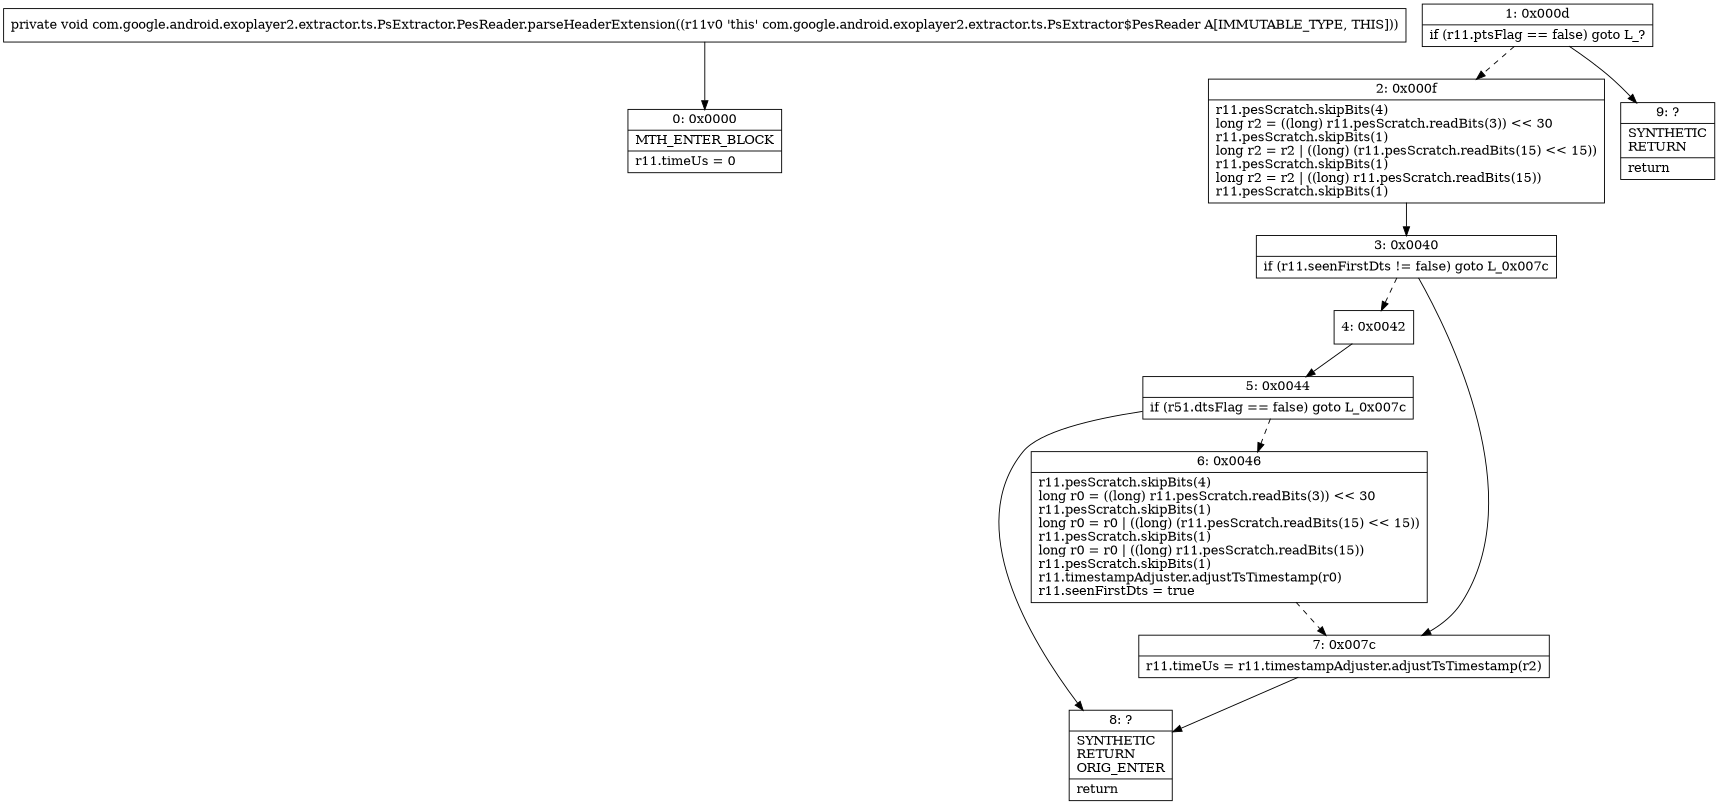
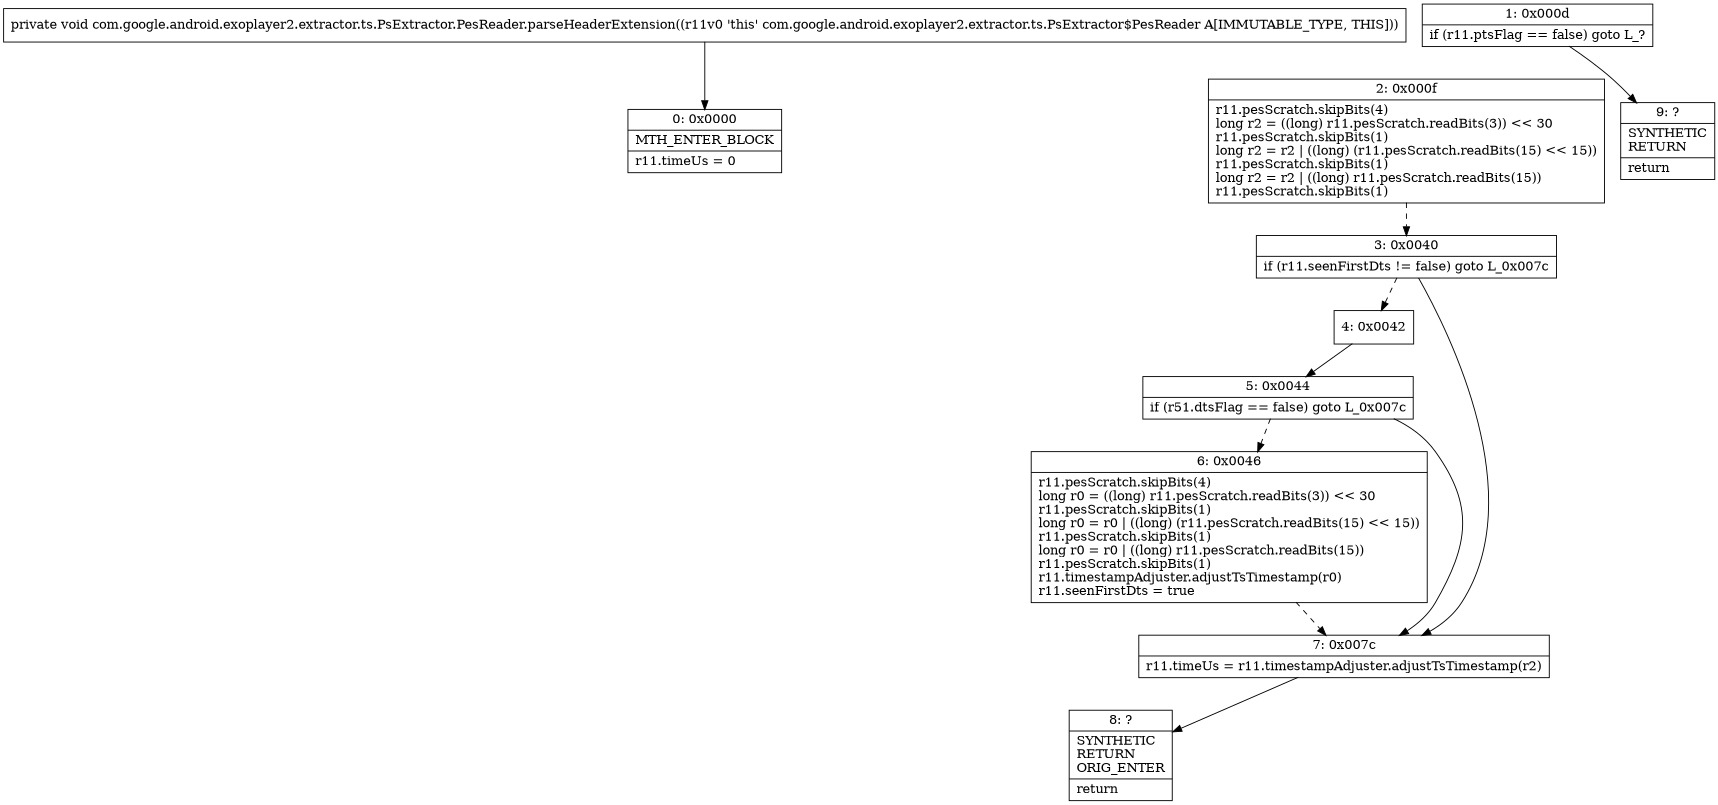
(1499, 60) -> none
(1406, 215) -> (1406, 215)
(1000, 520) -> (1462, 520)
